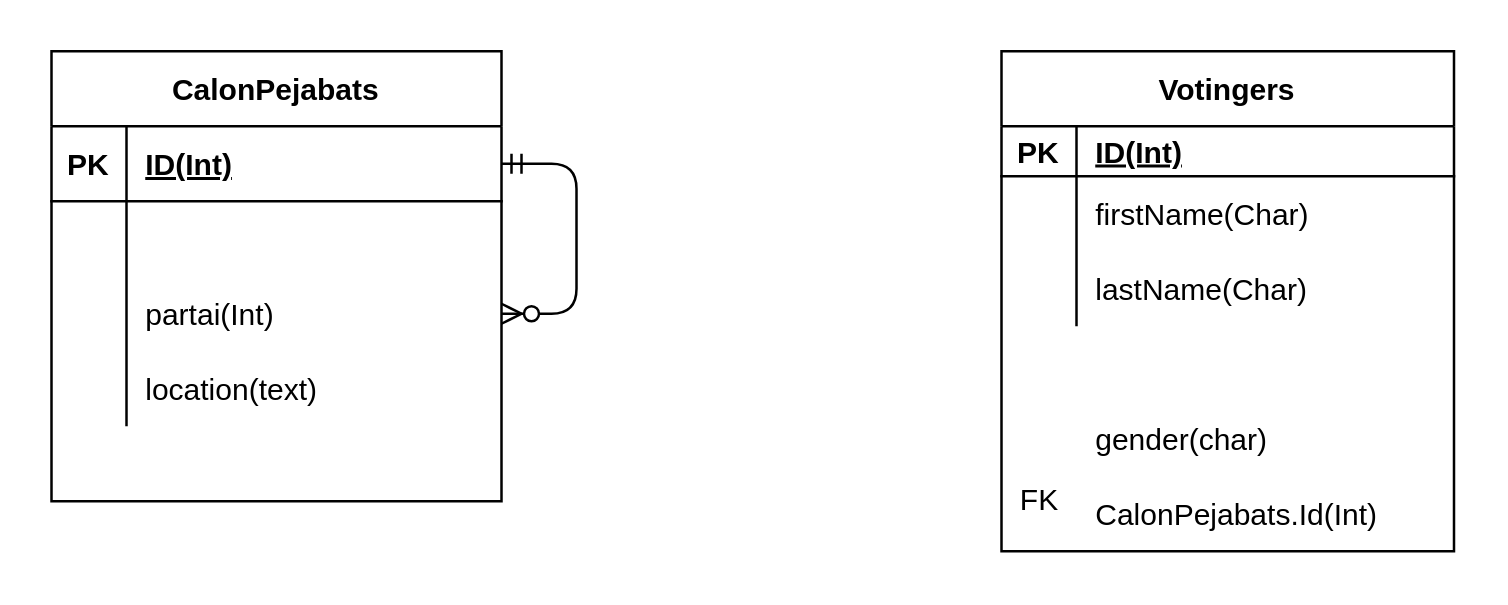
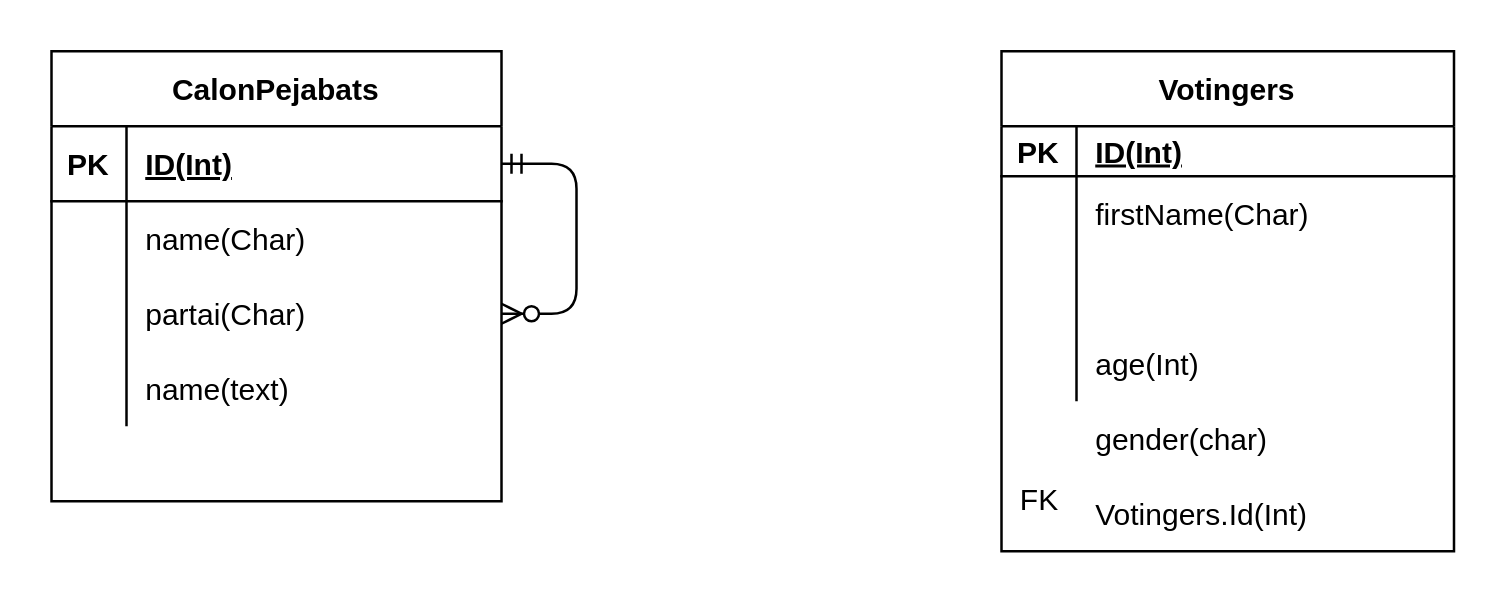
none -> (314, 239)
(1265, 289) -> none
(234, 315) -> (242, 315)
none -> (1265, 364)
(255, 390) -> (229, 390)
(1264, 515) -> (1230, 515)
